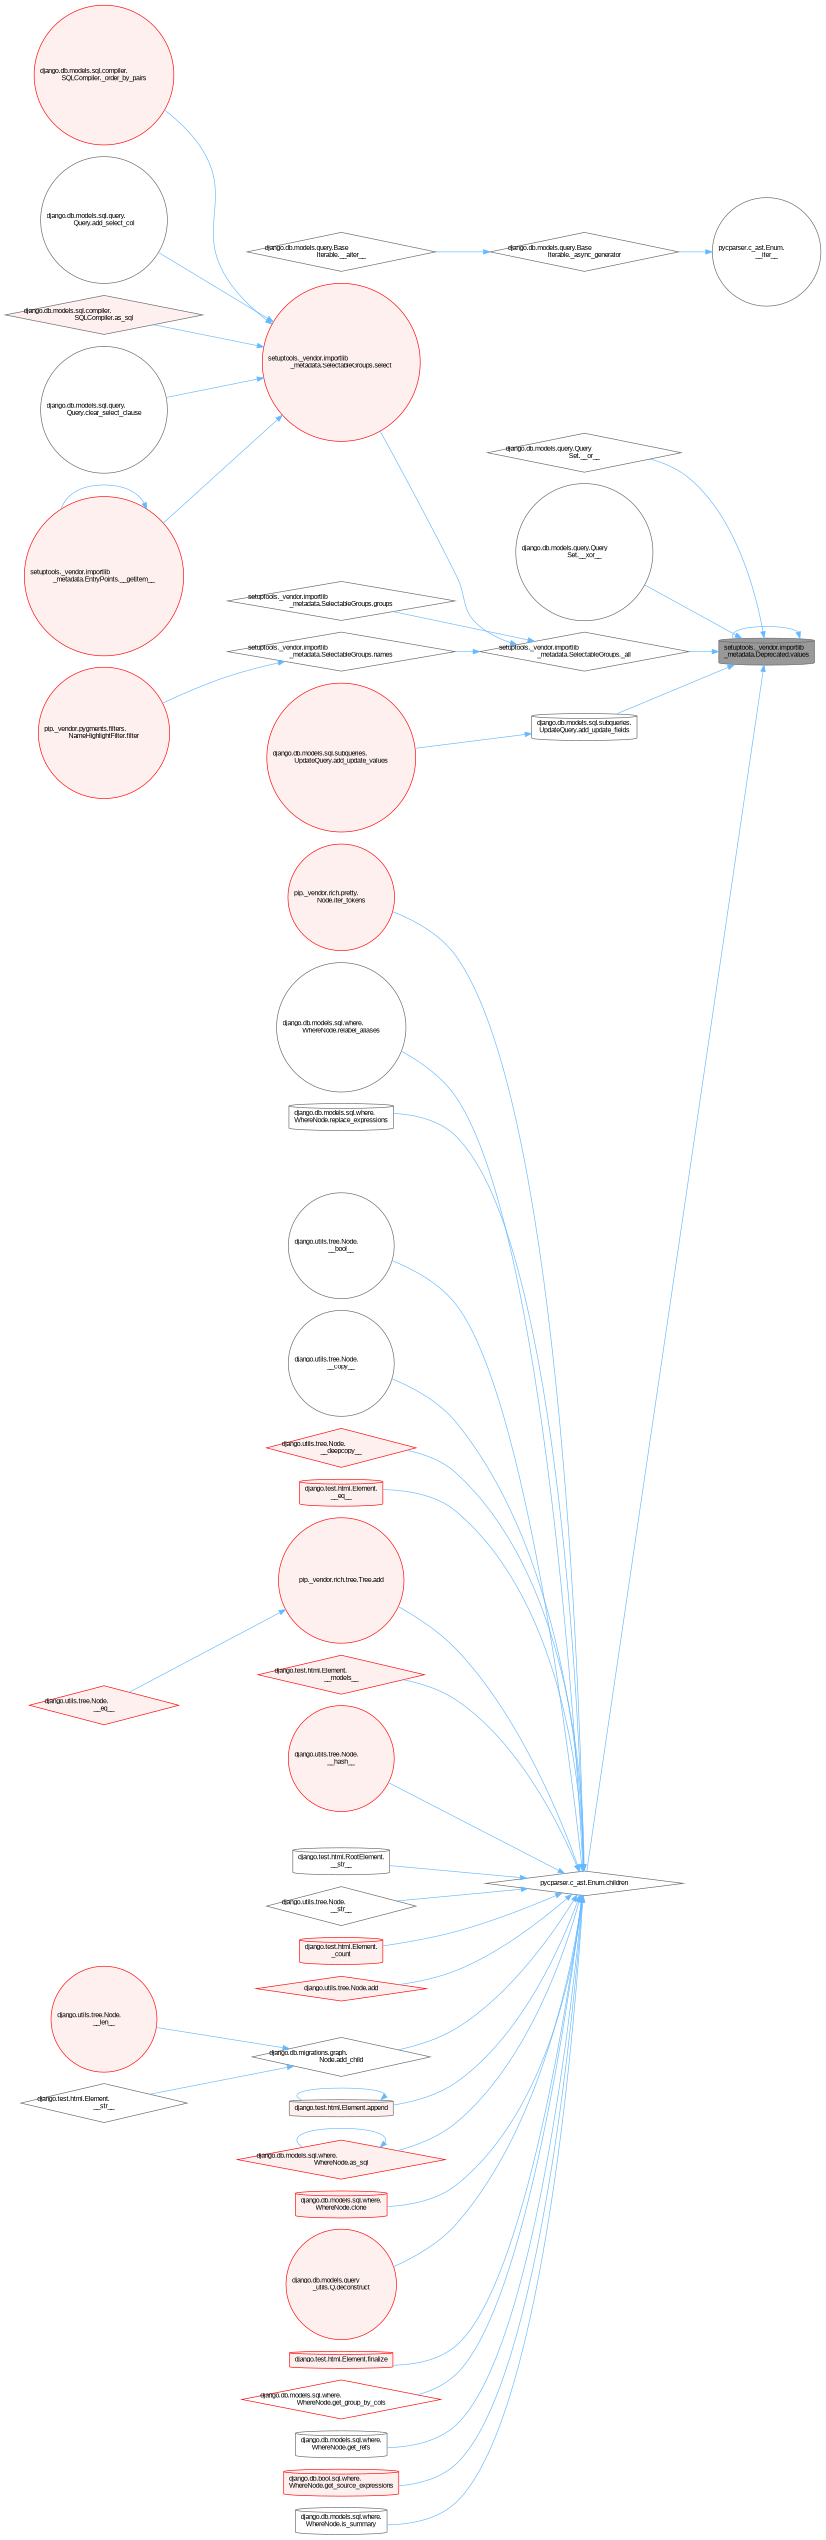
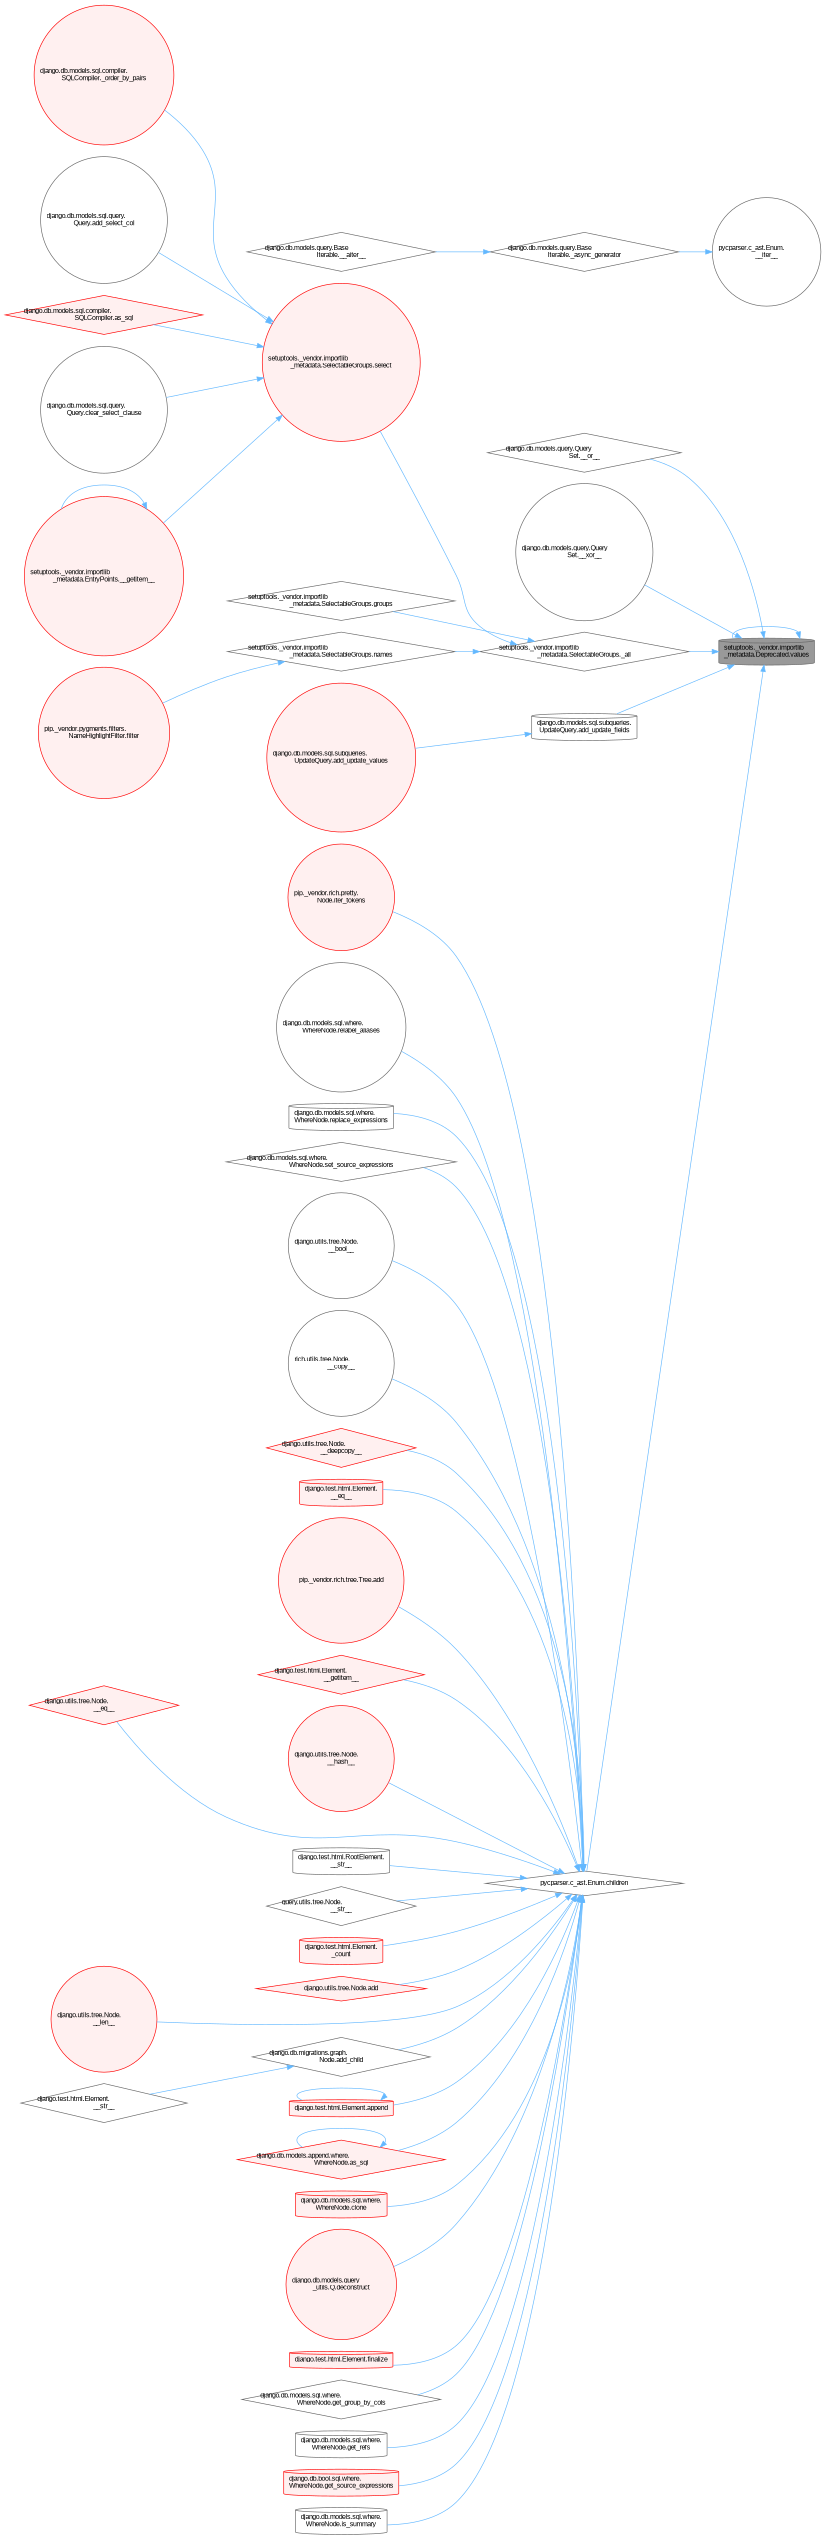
(104, 315) -> (104, 315)
none -> (341, 1162)
(341, 1363) -> (341, 1363)
(204, 1652) -> (318, 1838)
(341, 1675) -> (341, 1675)
(341, 1906) -> (341, 1906)
(220, 2038) -> (387, 2020)
(341, 2108) -> (341, 2108)
(341, 2160) -> (341, 2160)
(341, 2399) -> (341, 2399)
